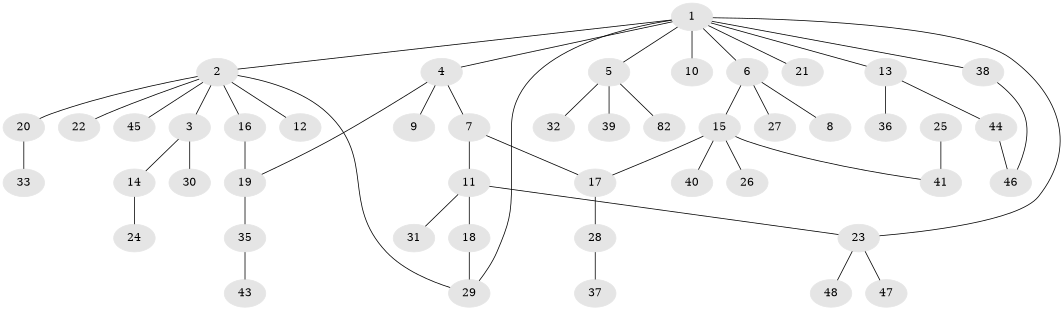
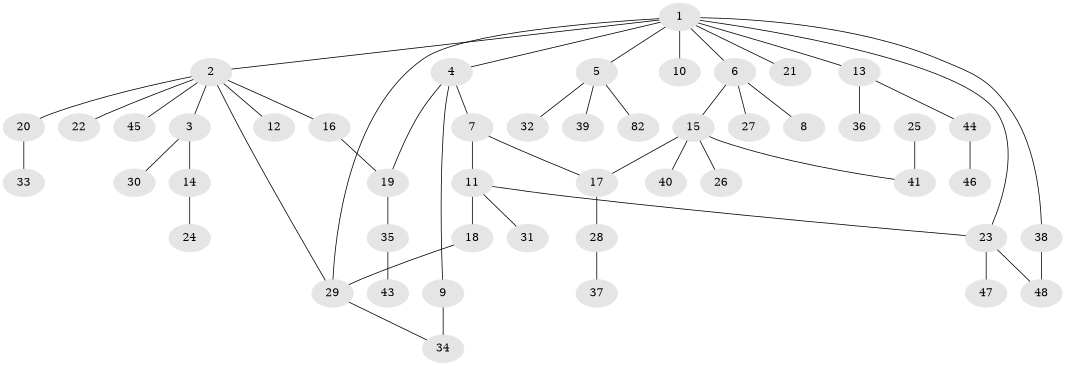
(1026, 122) -> (1041, 266)
none -> (443, 349)
